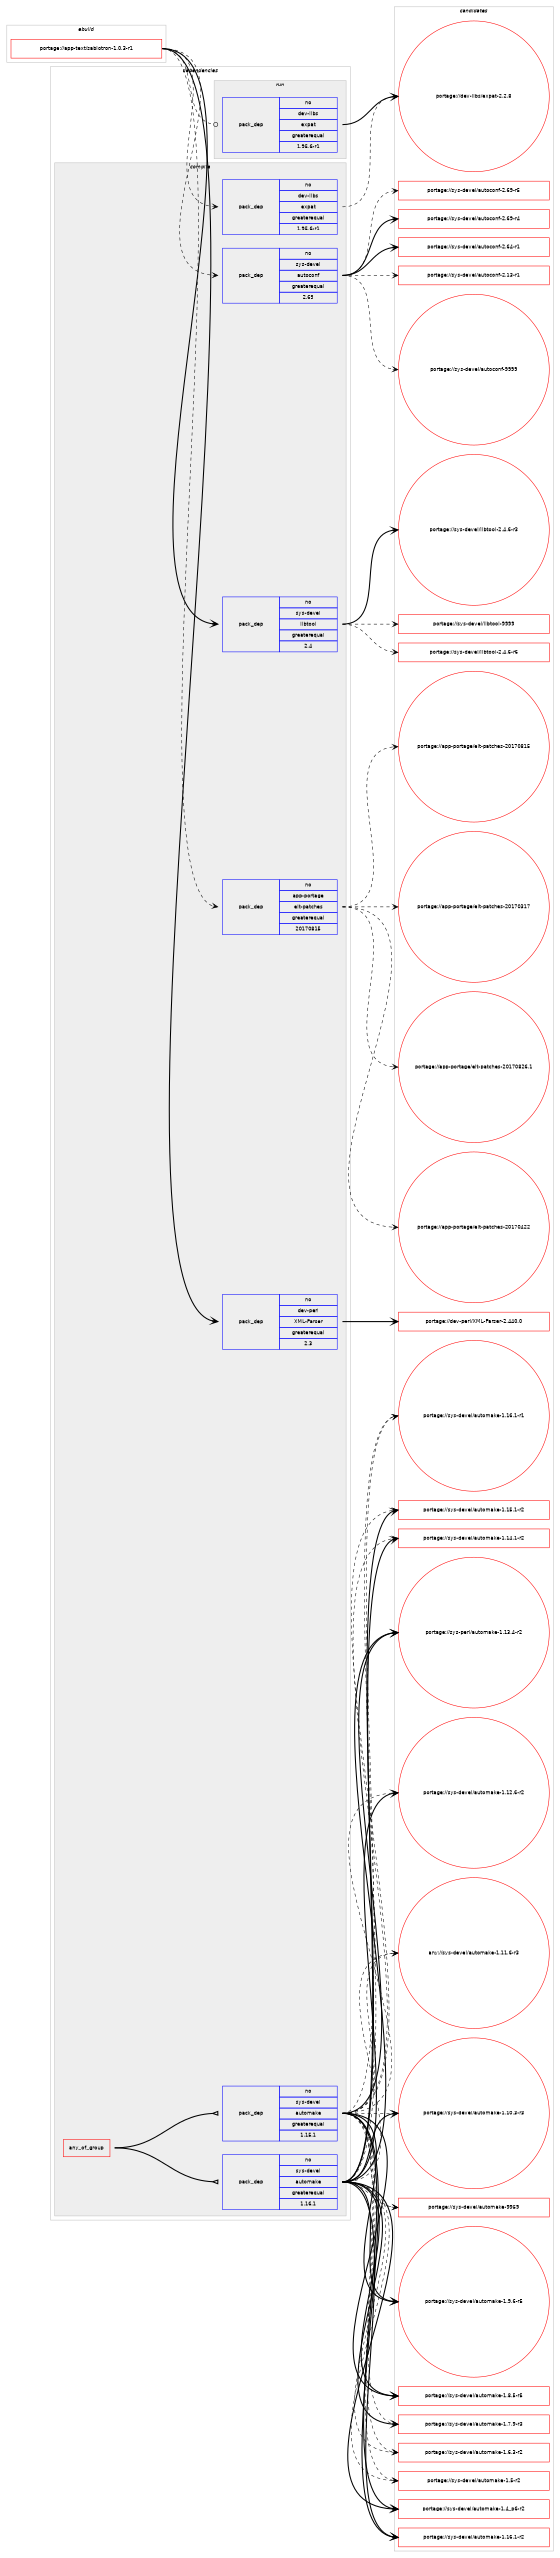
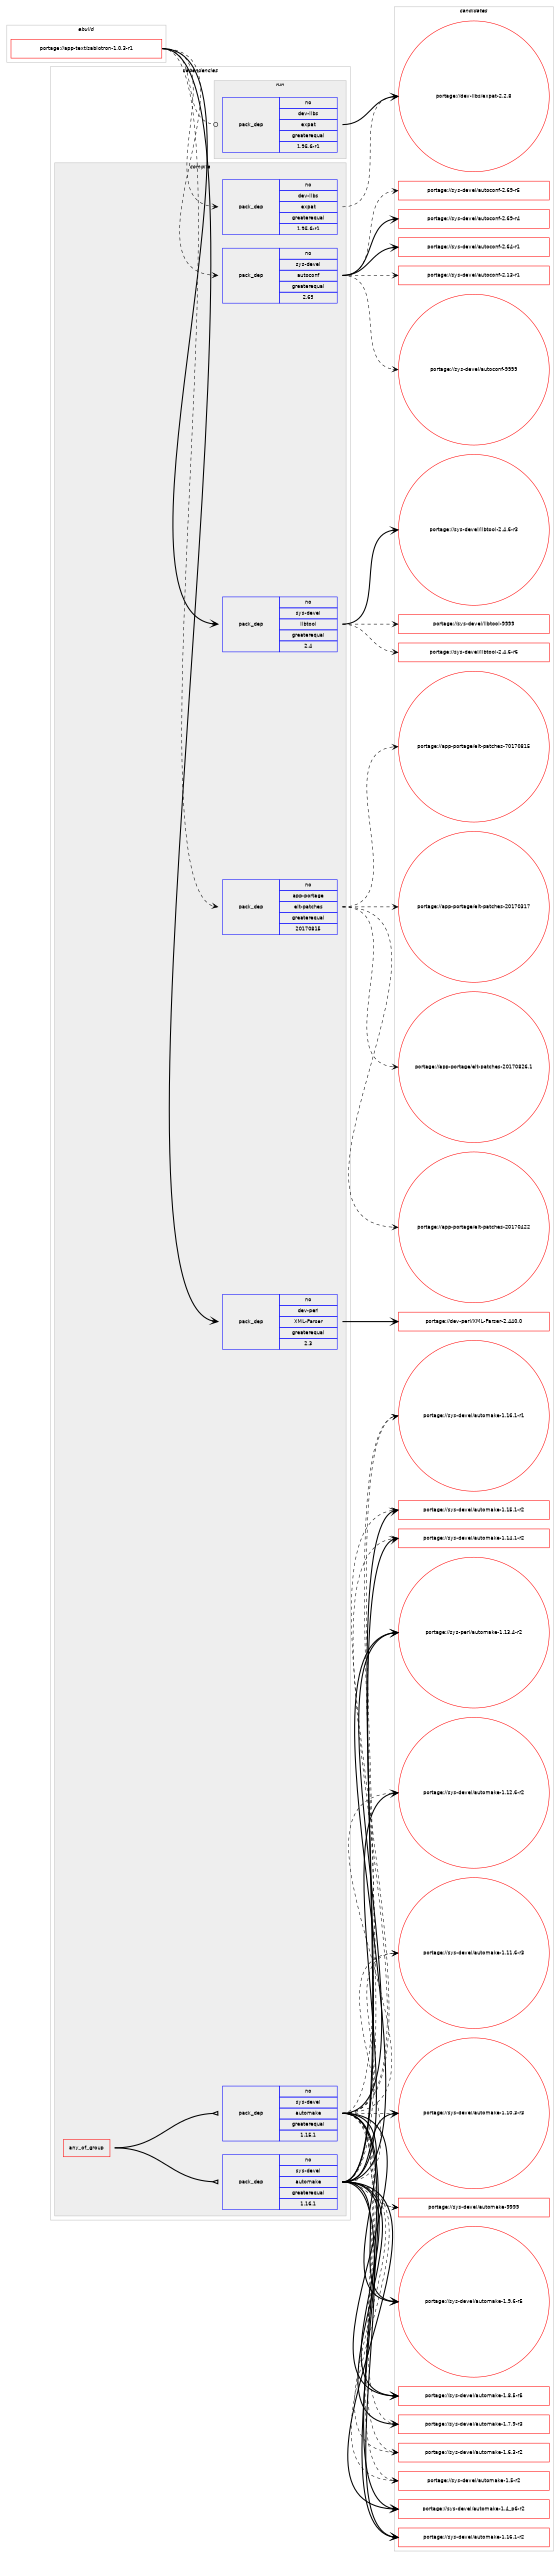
(474, 747) -> (474, 747)
(474, 1953) -> (474, 1953)
(474, 2208) -> (474, 2208)
